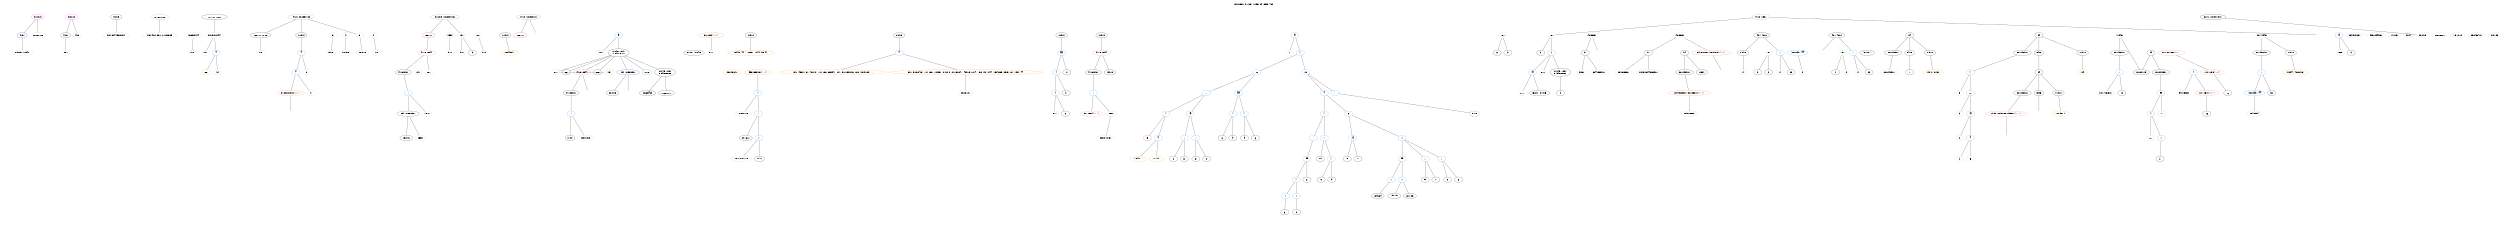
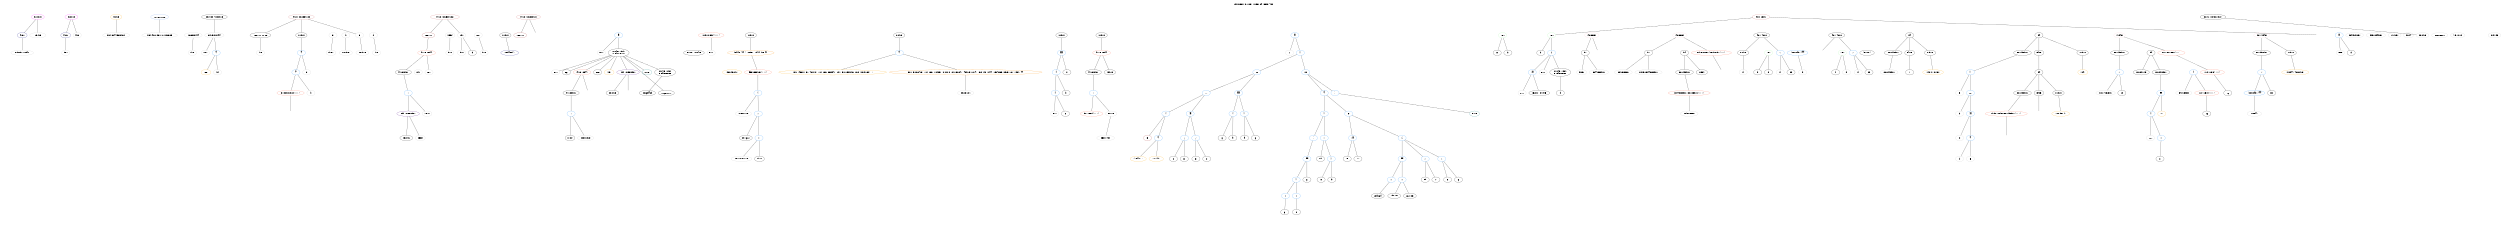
(116, 17) -> (116, 17)
(214, 17) -> (214, 17)
(445, 17) -> (445, 17)
(1761, 17) -> (1761, 17)
(38, 35) -> (38, 35)
(711, 35) -> (711, 35)
(2477, 35) -> none
(331, 53) -> (331, 53)
(510, 53) -> (510, 53)
(2131, 55) -> (2144, 44)
none -> (754, 63)
(582, 72) -> (614, 63)
(666, 83) -> (643, 73)
(1111, 114) -> (1111, 114)
(2254, 114) -> (2254, 114)
(1106, 138) -> (1106, 138)
